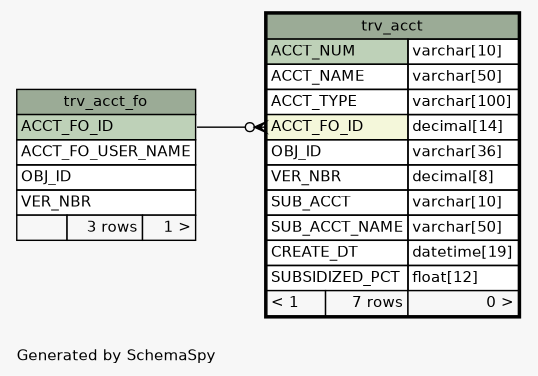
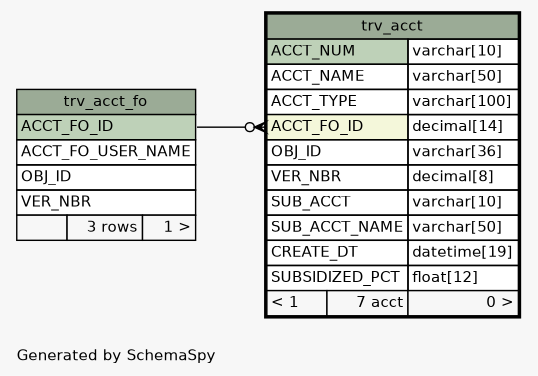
(378, 302) -> (380, 302)
